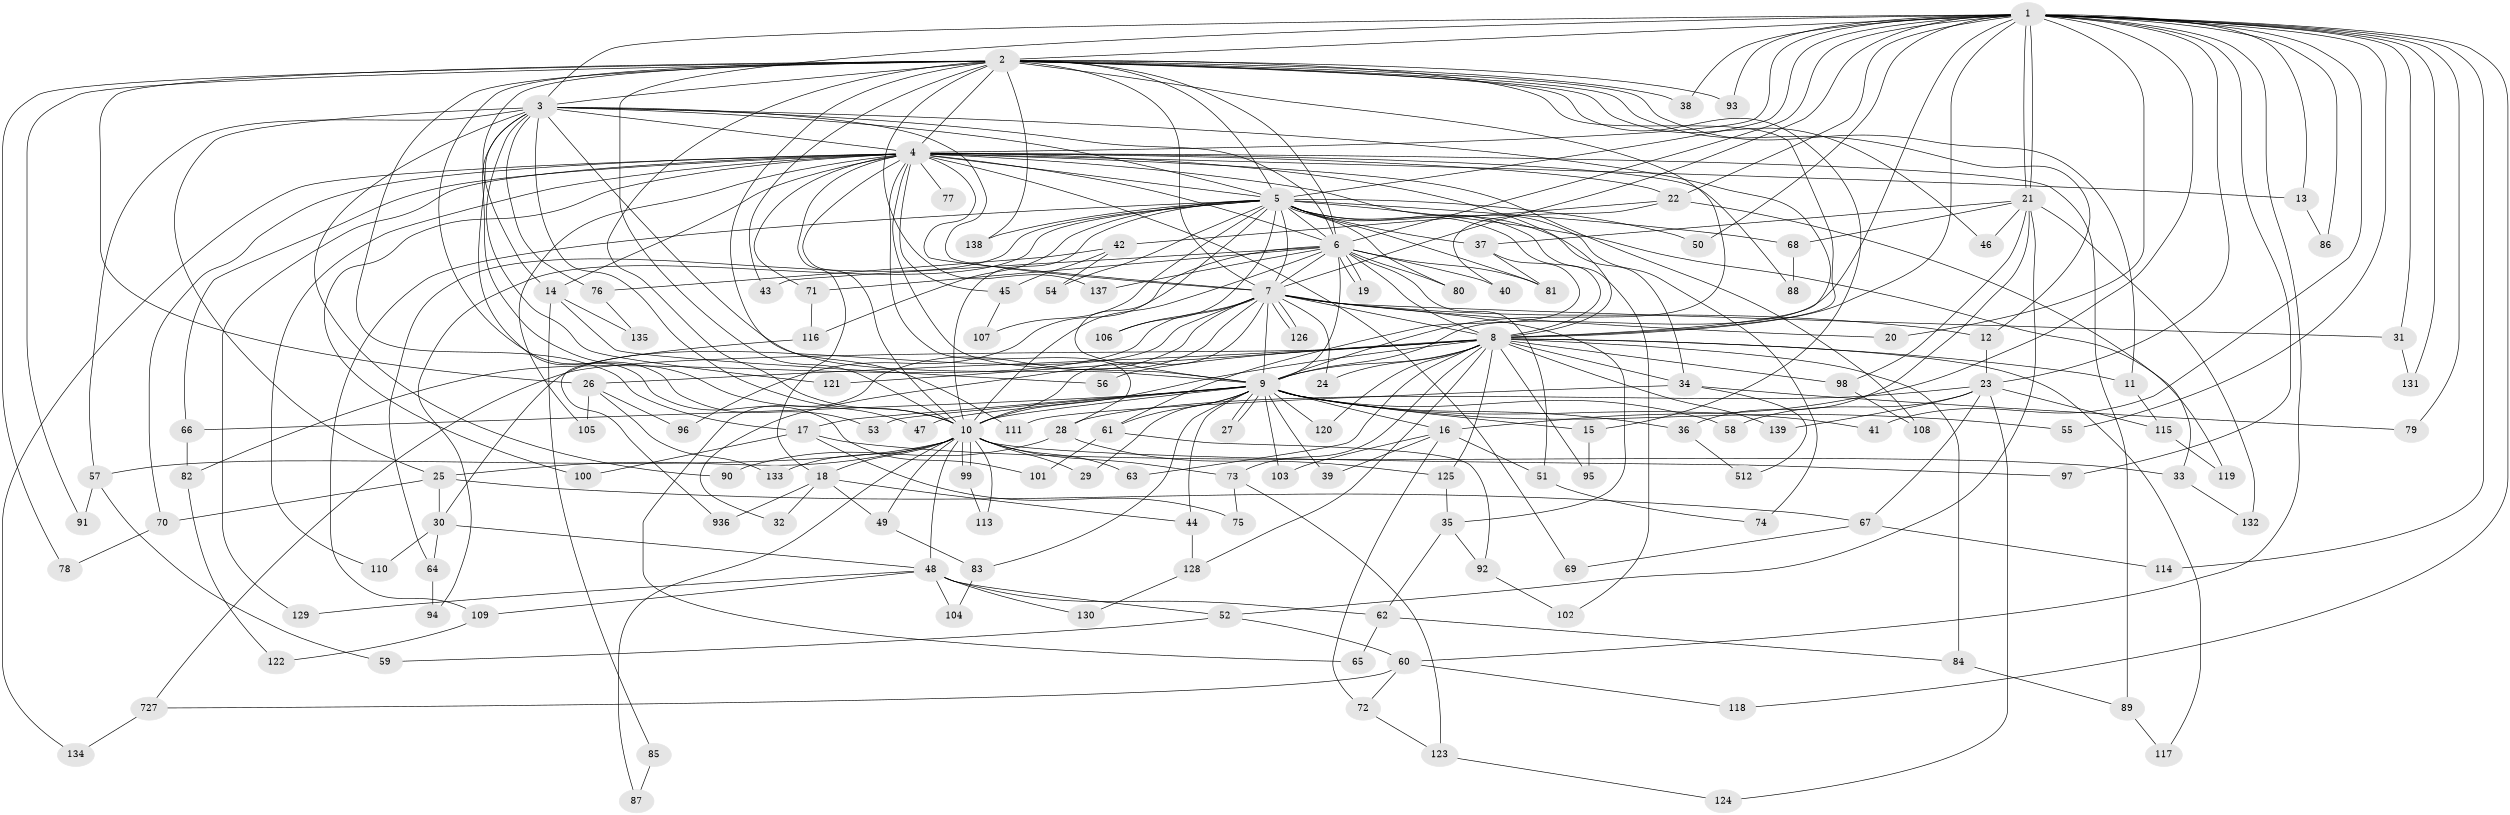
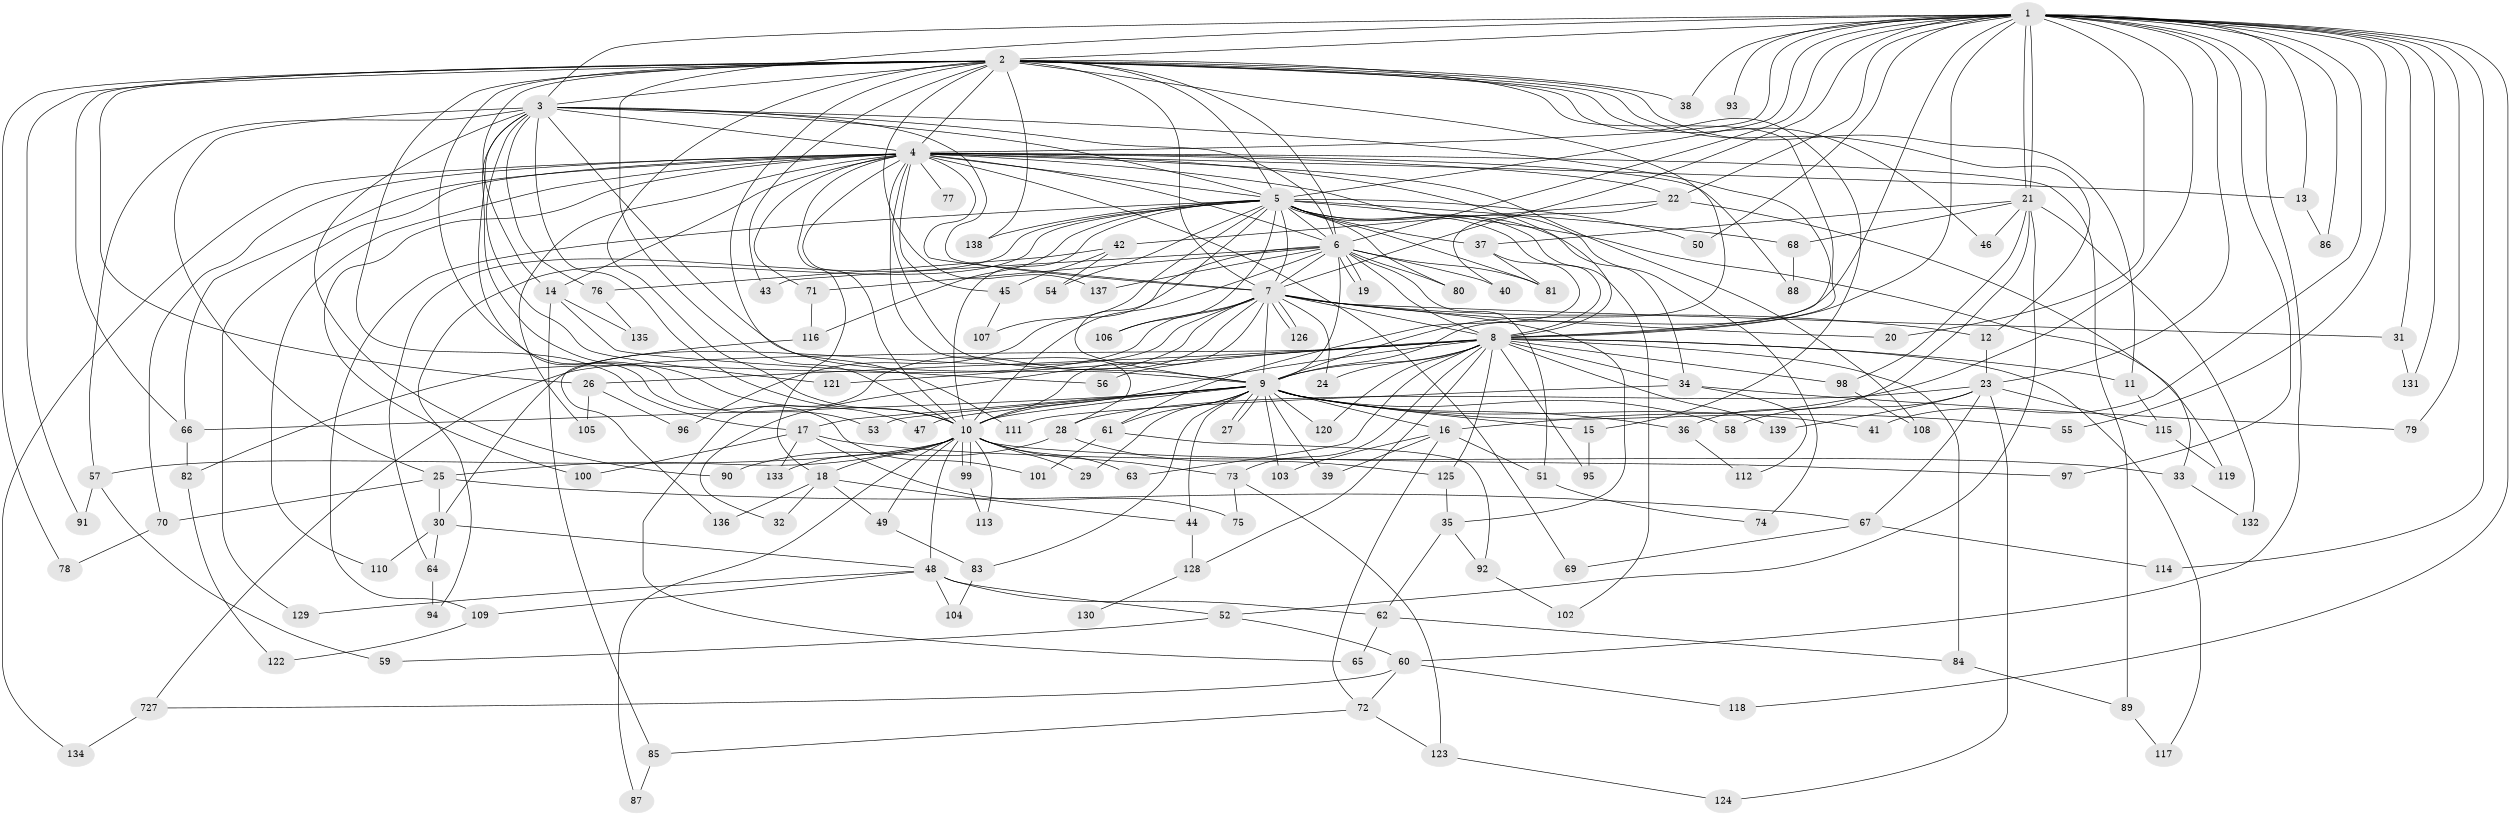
(1441, 69) -> (83, 110)
(672, 448) -> (791, 451)
(1744, 477) -> (1744, 477)
(722, 523) -> (722, 523)
(1006, 597) -> none
none -> (1009, 732)
